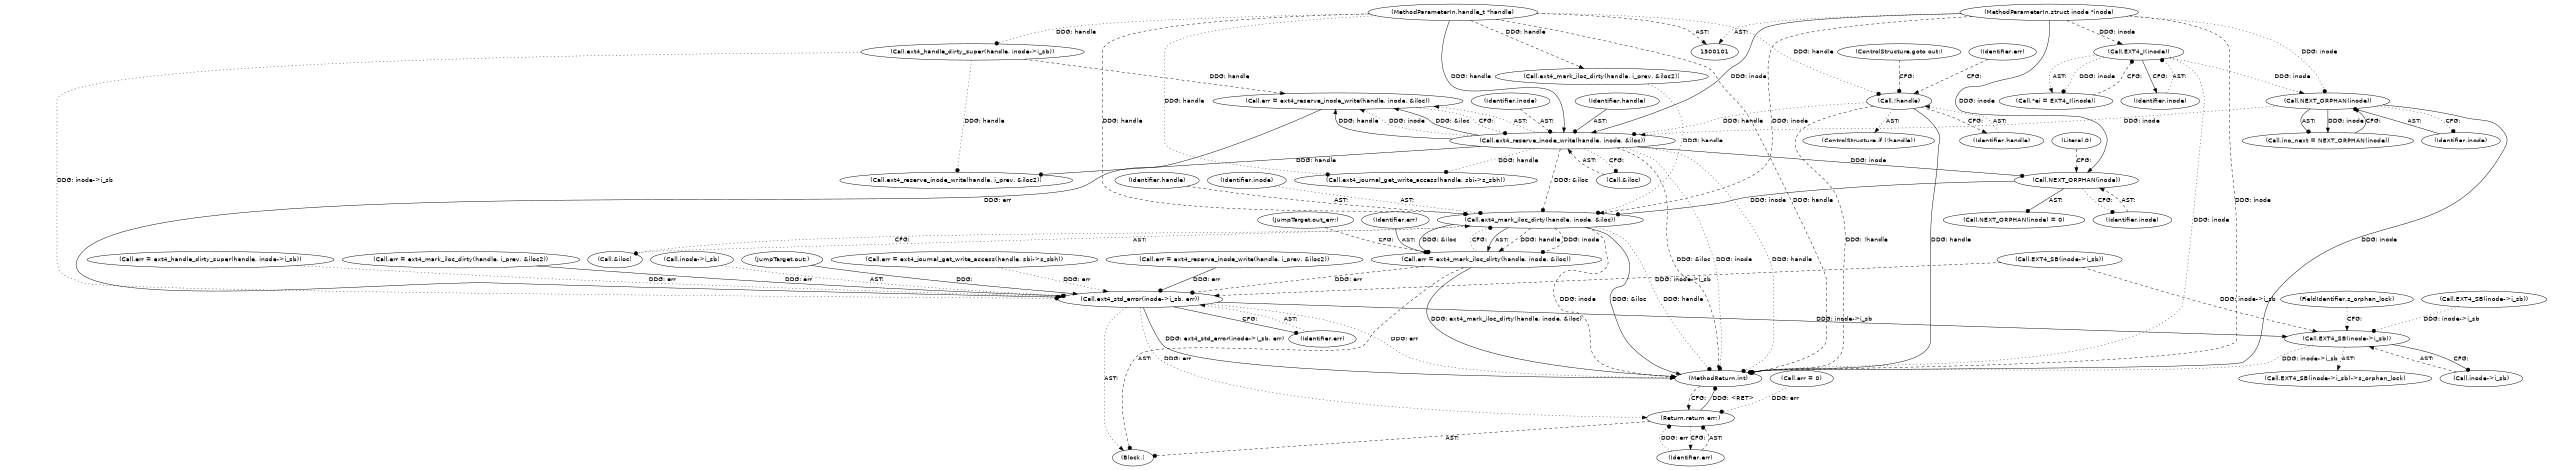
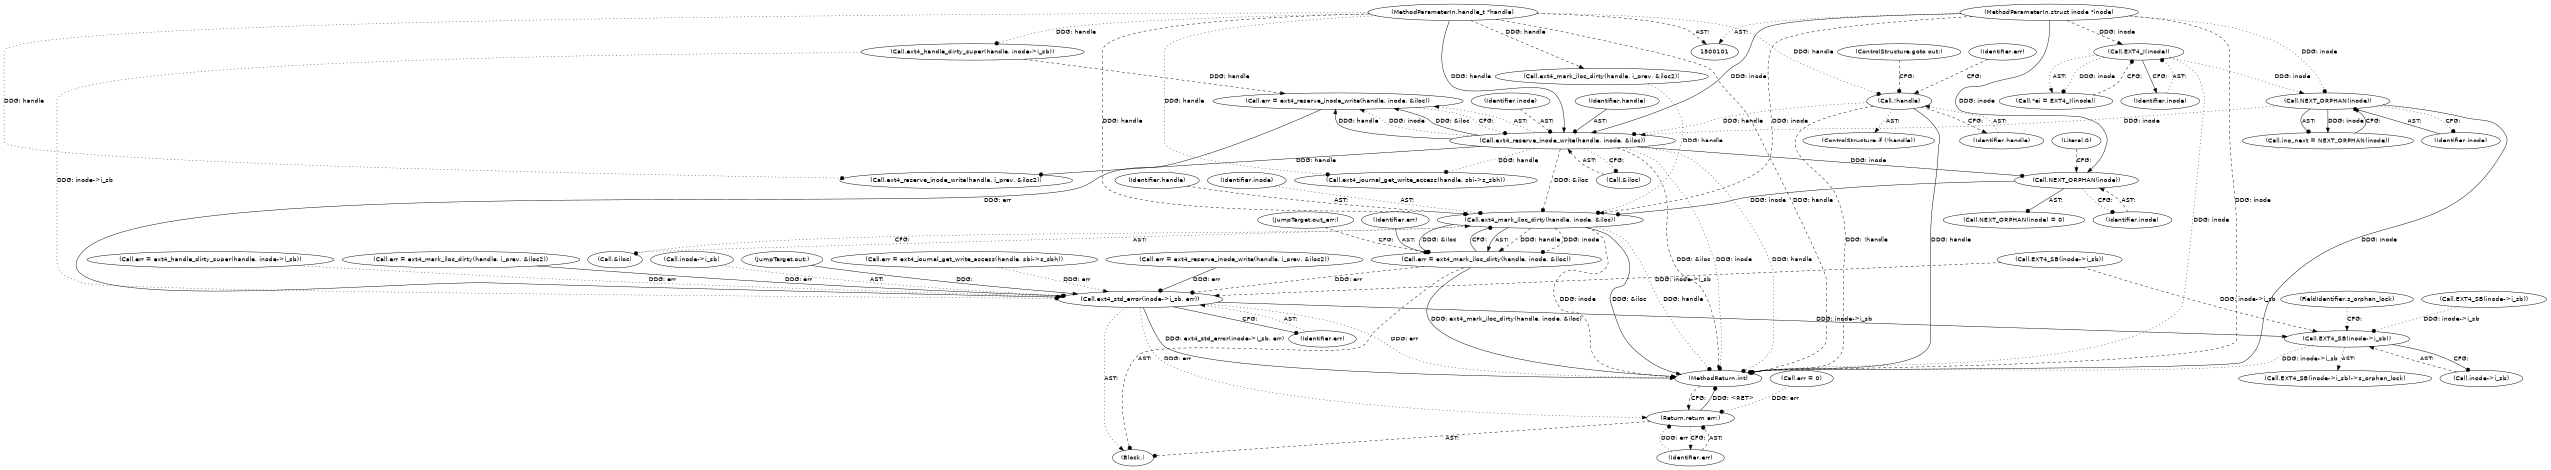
(965, 114) -> (222, 29)
(1472, 236) -> (1472, 236)
